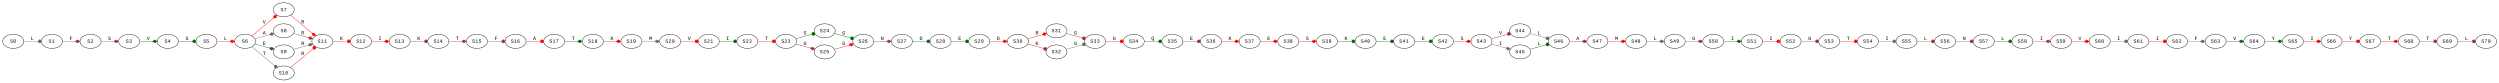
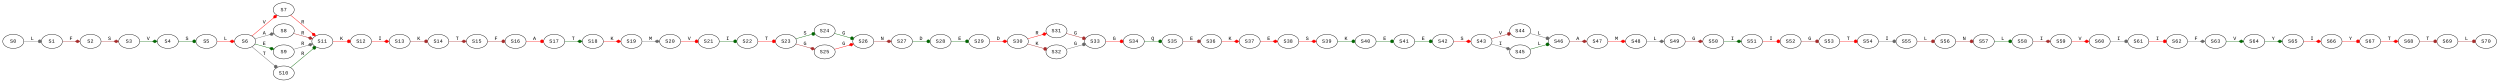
(302, 58) -> (302, 58)
